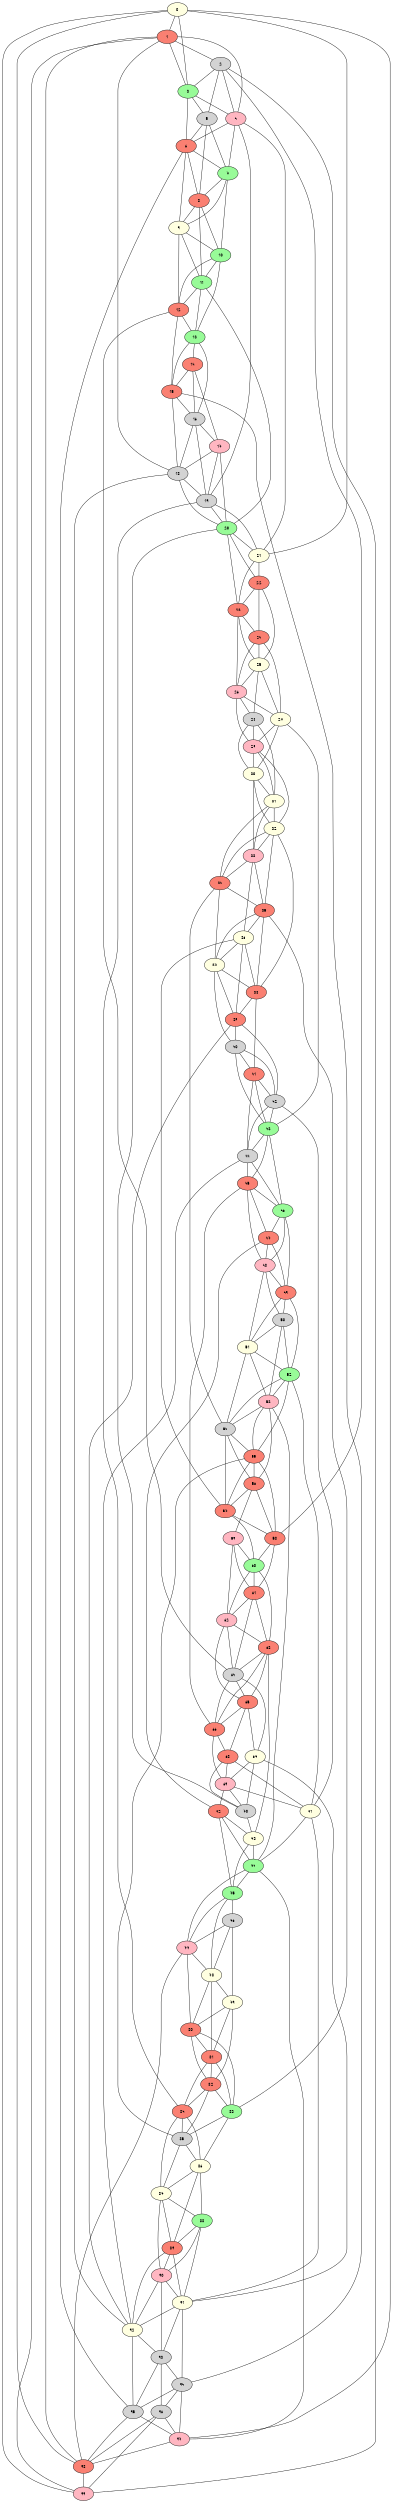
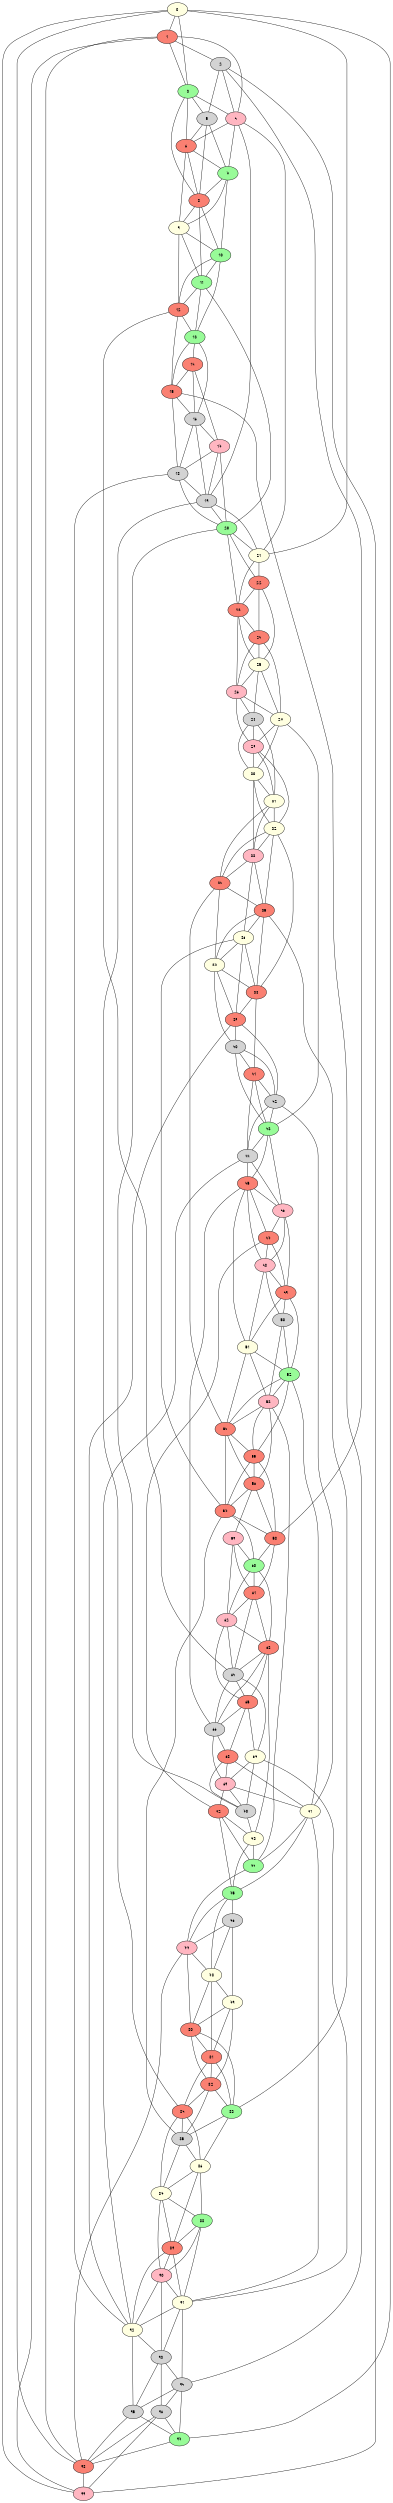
(204, 78) -> (172, 148)
(118, 259) -> none
(283, 1211) -> (283, 1211)
(60, 1277) -> none
(265, 1334) -> (233, 1269)
(225, 1429) -> (225, 1429)
(215, 1729) -> (215, 1729)
(137, 1788) -> (147, 1822)
(243, 1880) -> (281, 1860)
(304, 2192) -> none
(179, 2439) -> (179, 2439)
